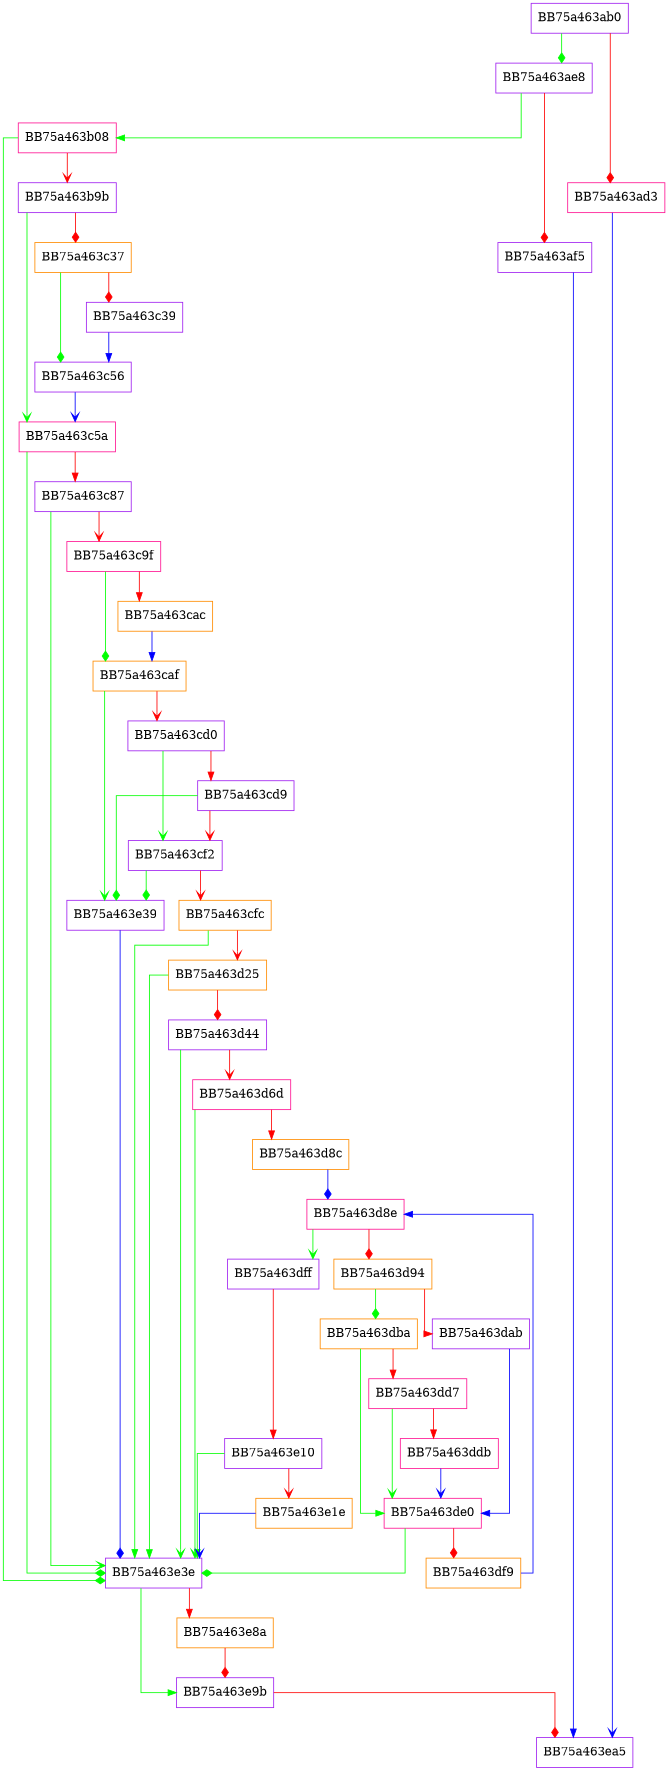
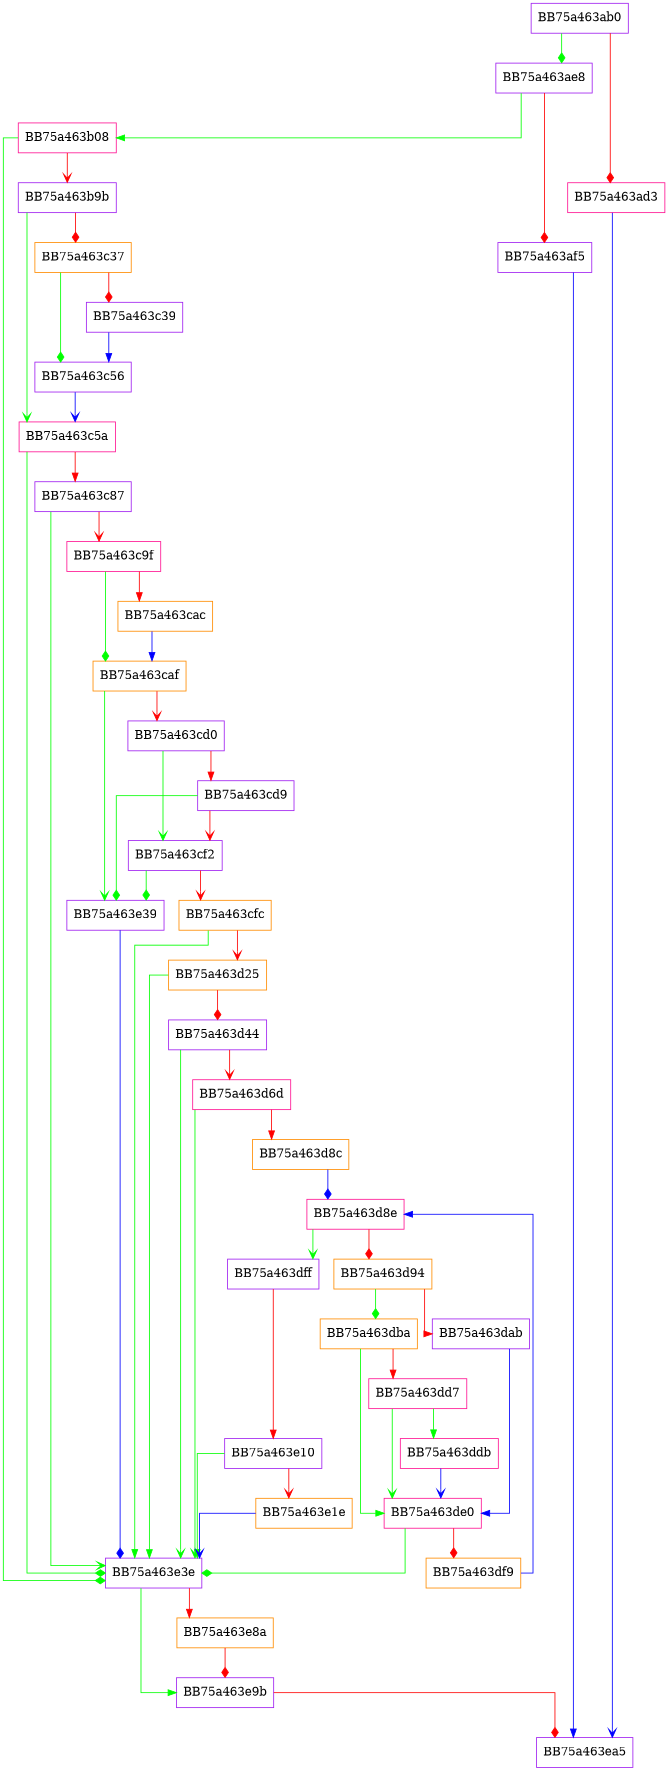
(434, 1419) -> (434, 1419)
